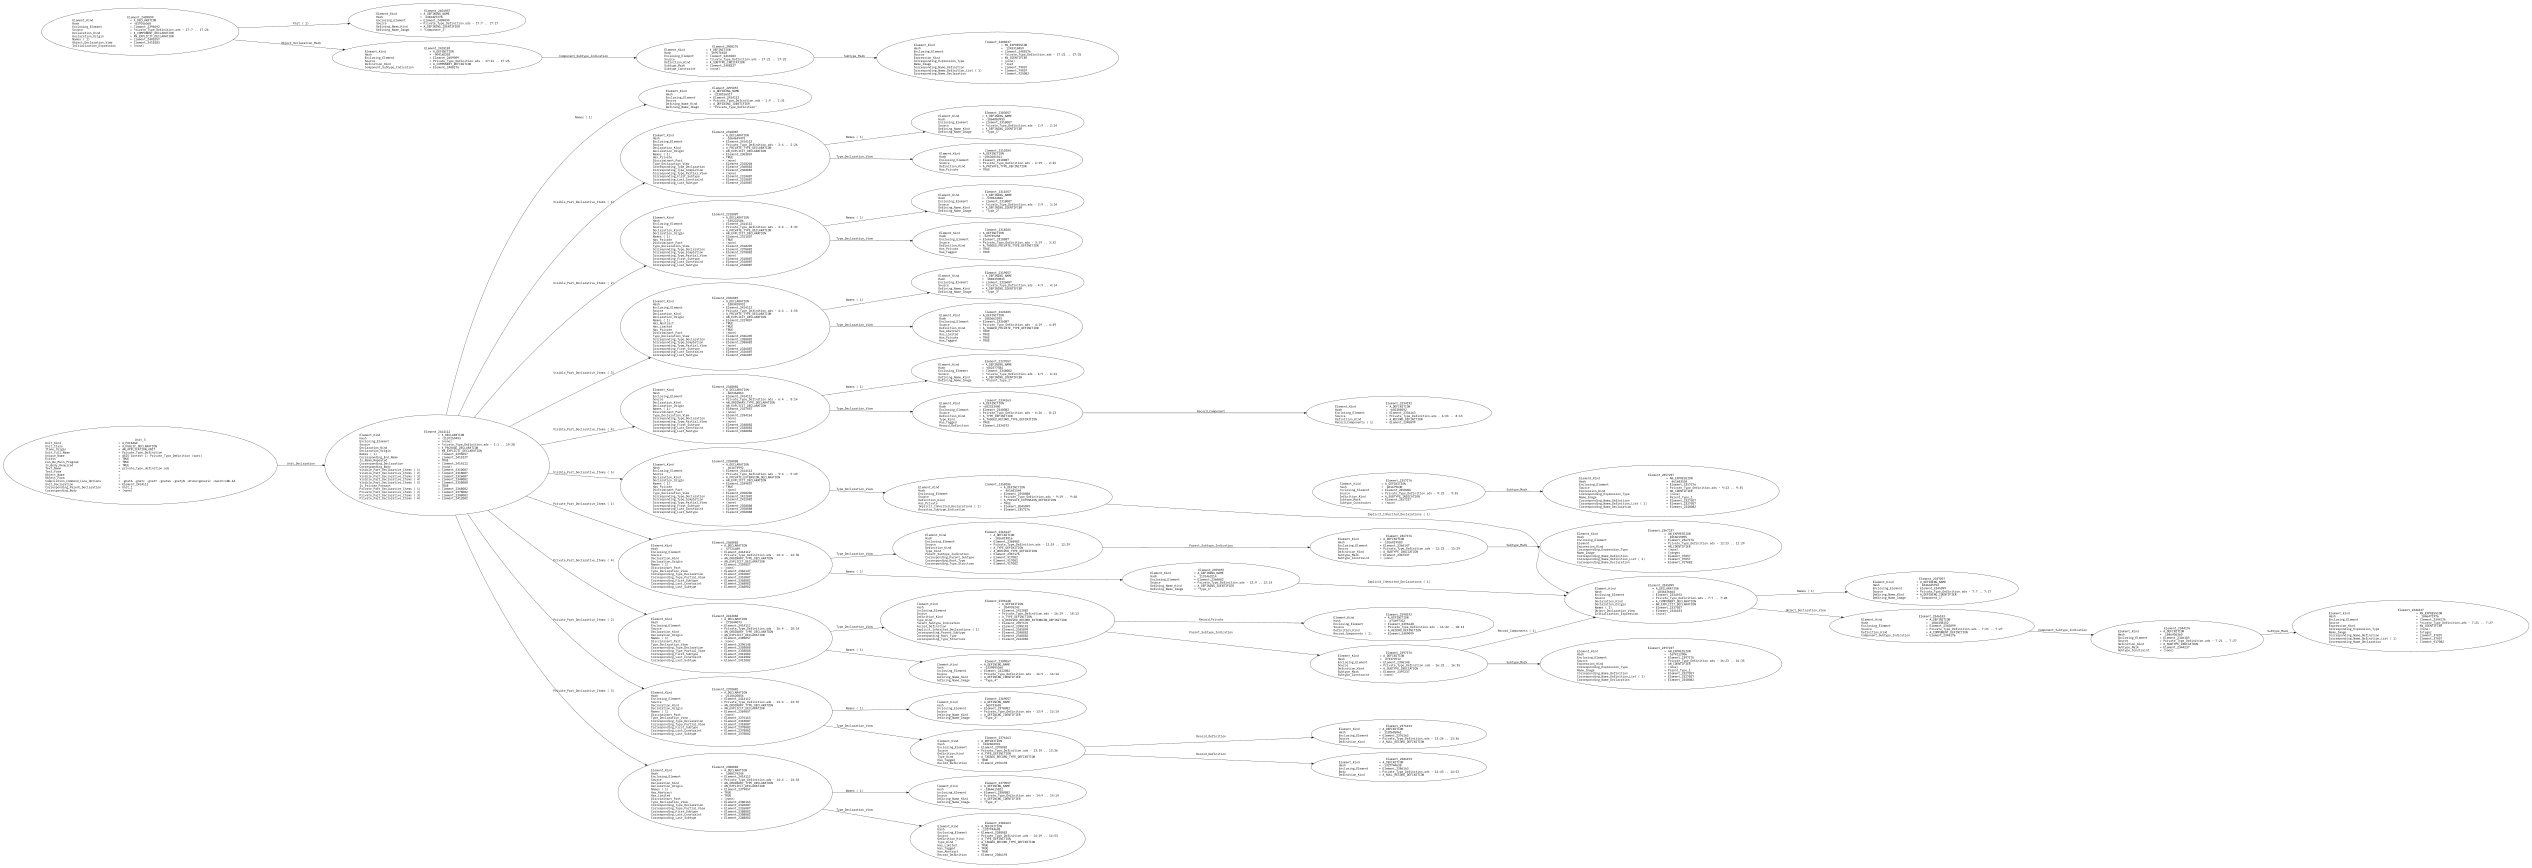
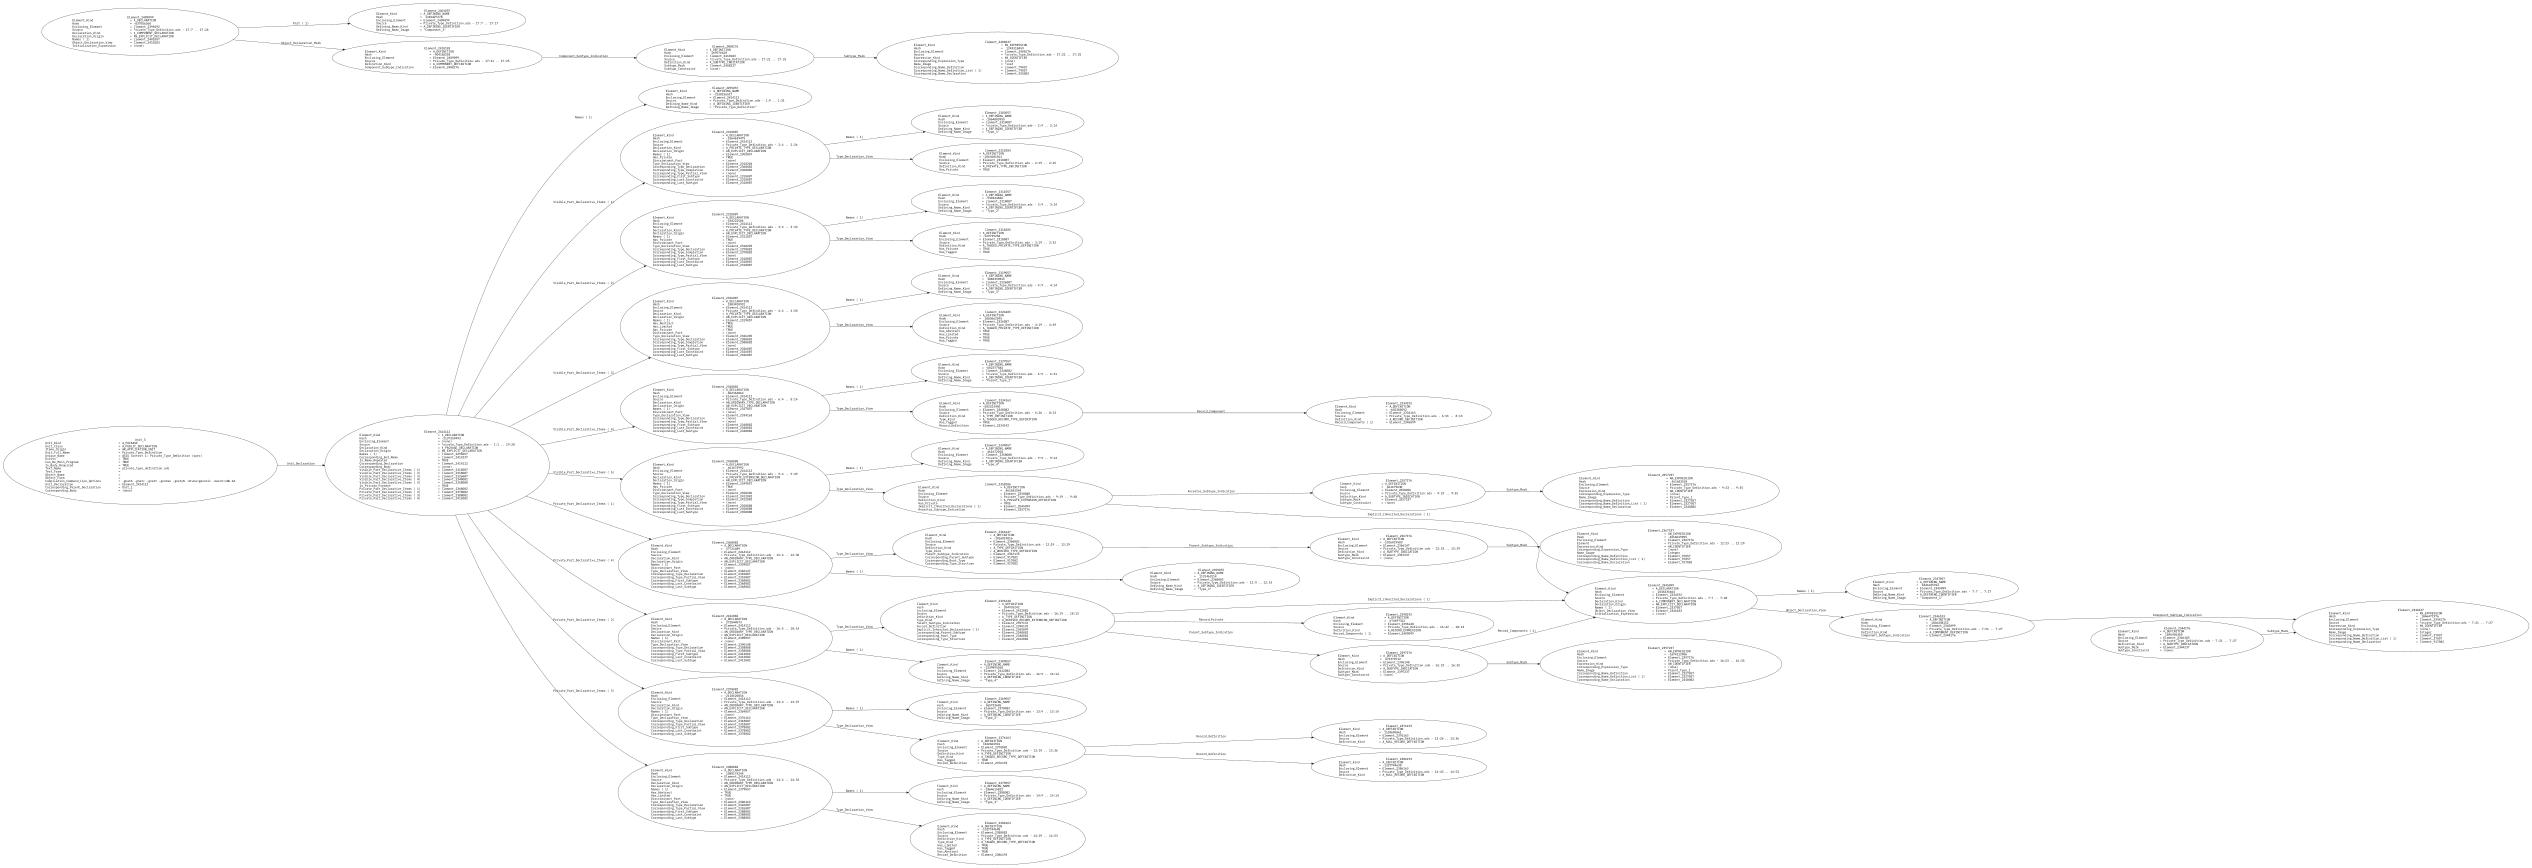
none -> (998, 455)
none -> (1211, 494)
(1431, 589) -> (1337, 604)
(1404, 630) -> (1404, 630)
(2060, 633) -> (2161, 617)
(1344, 772) -> (1346, 772)
